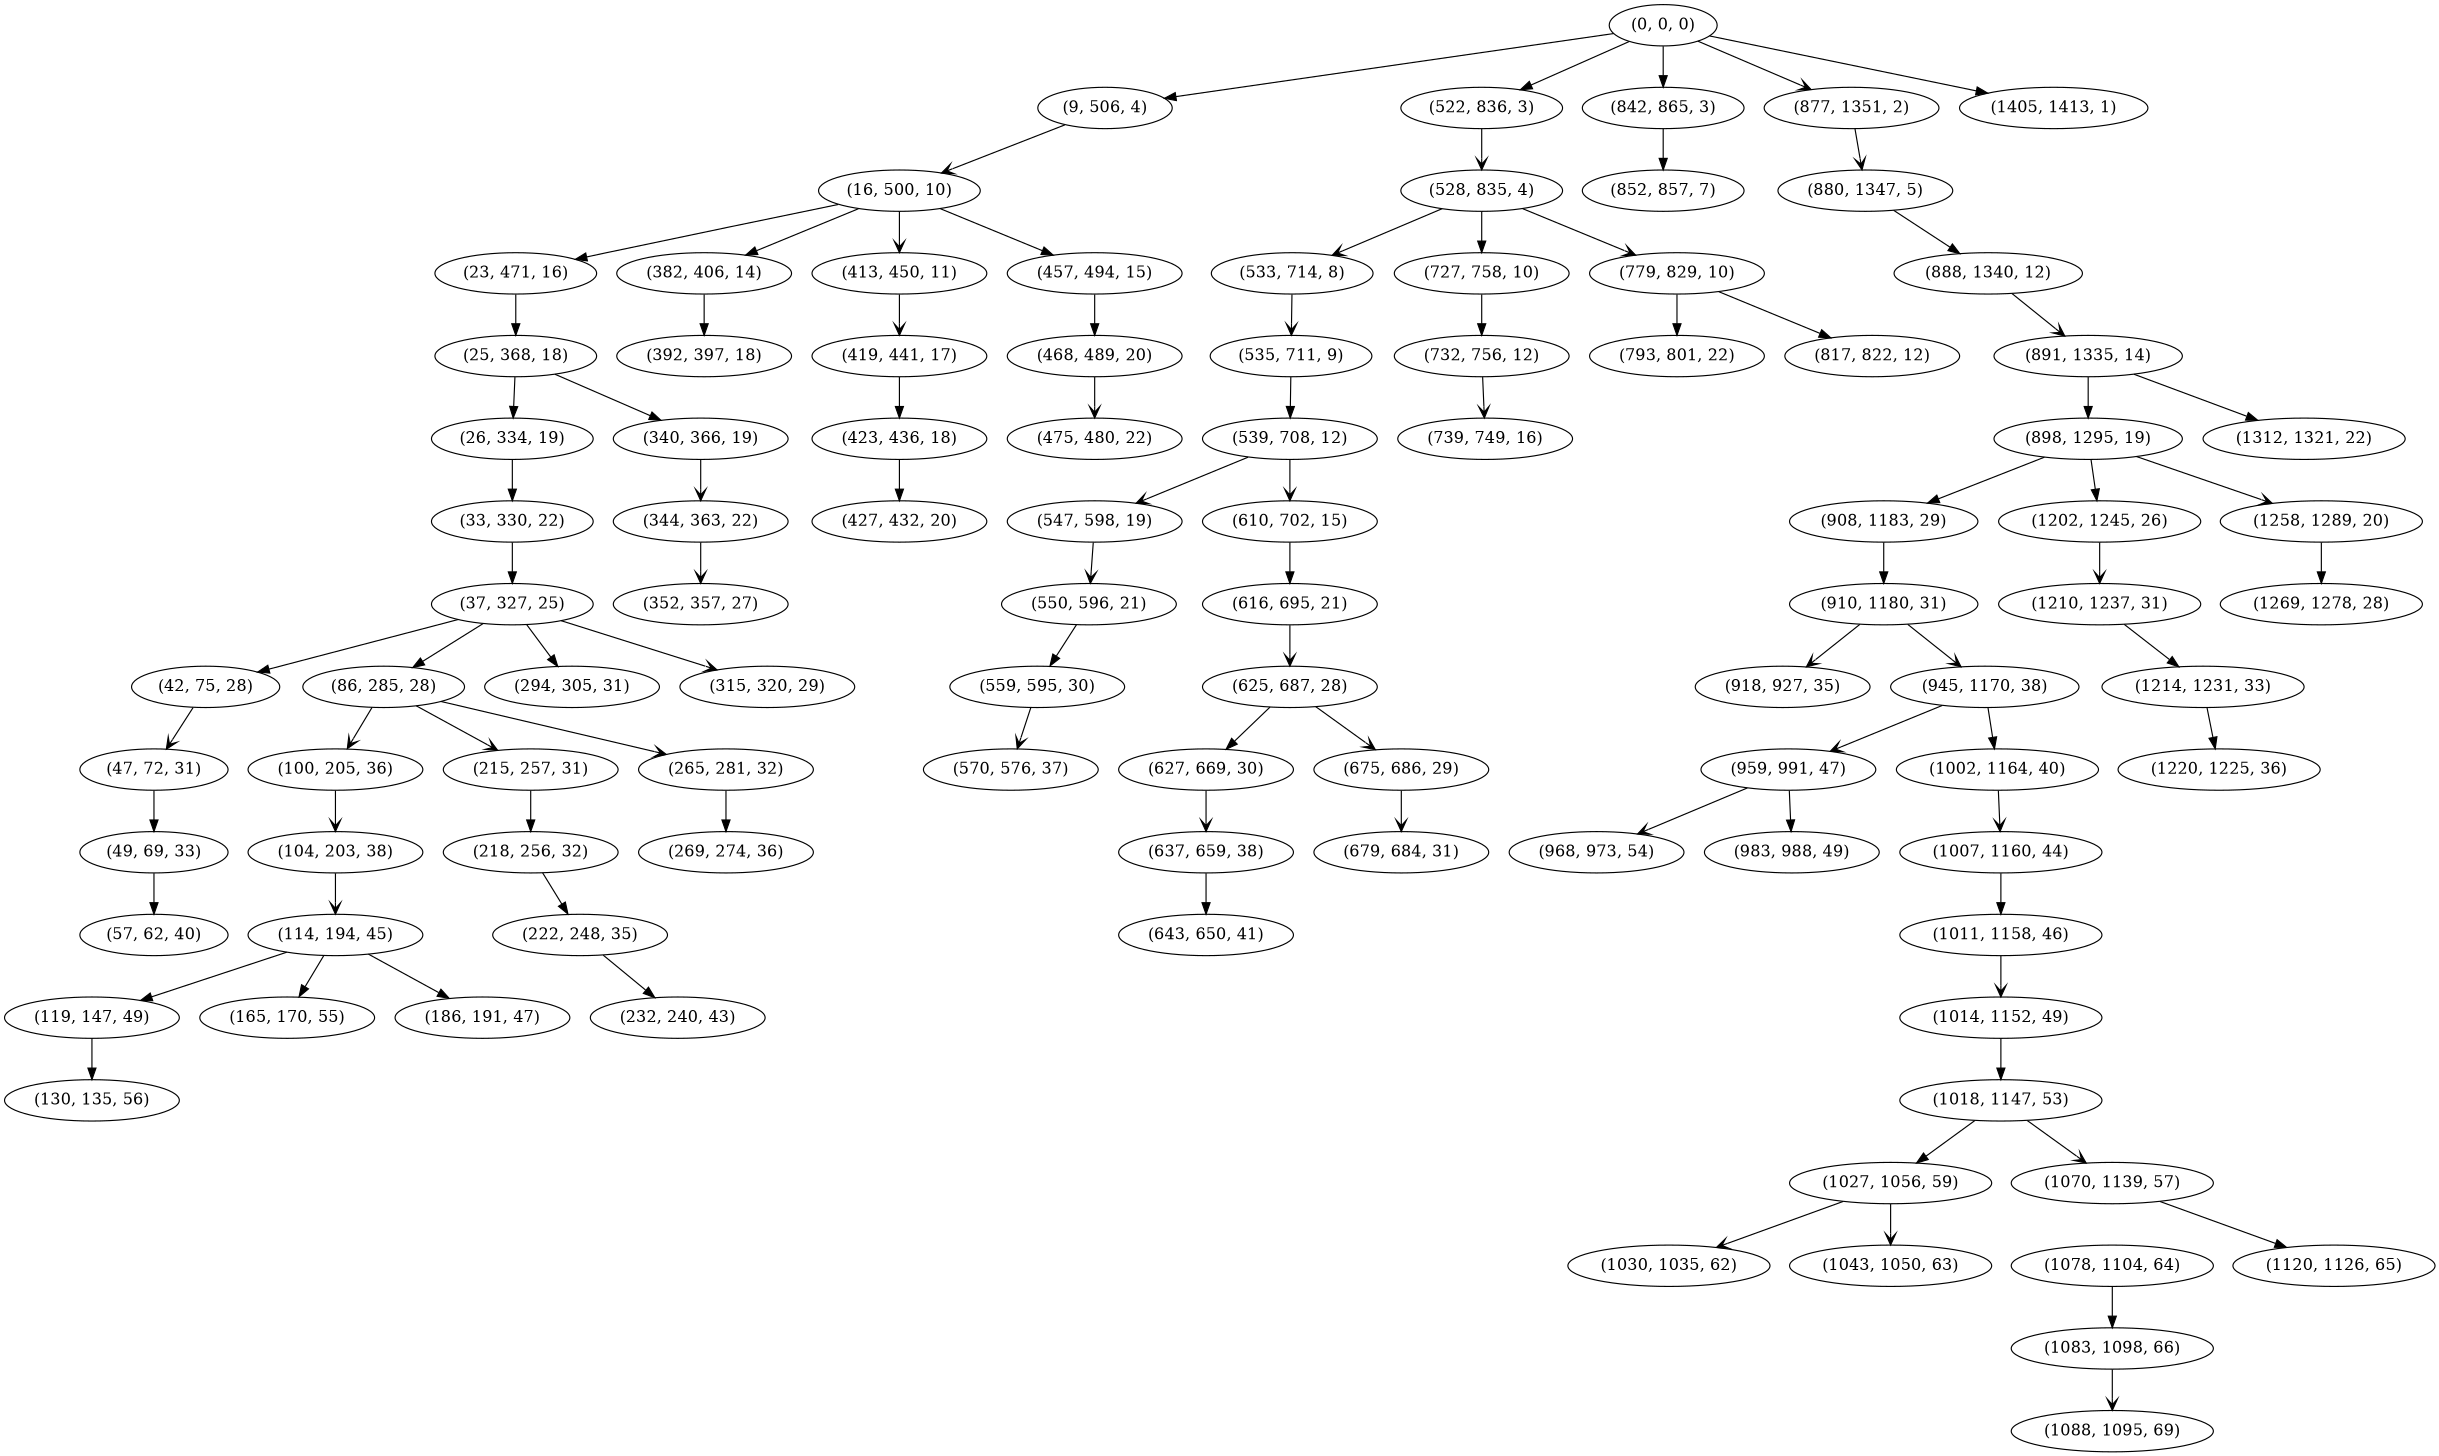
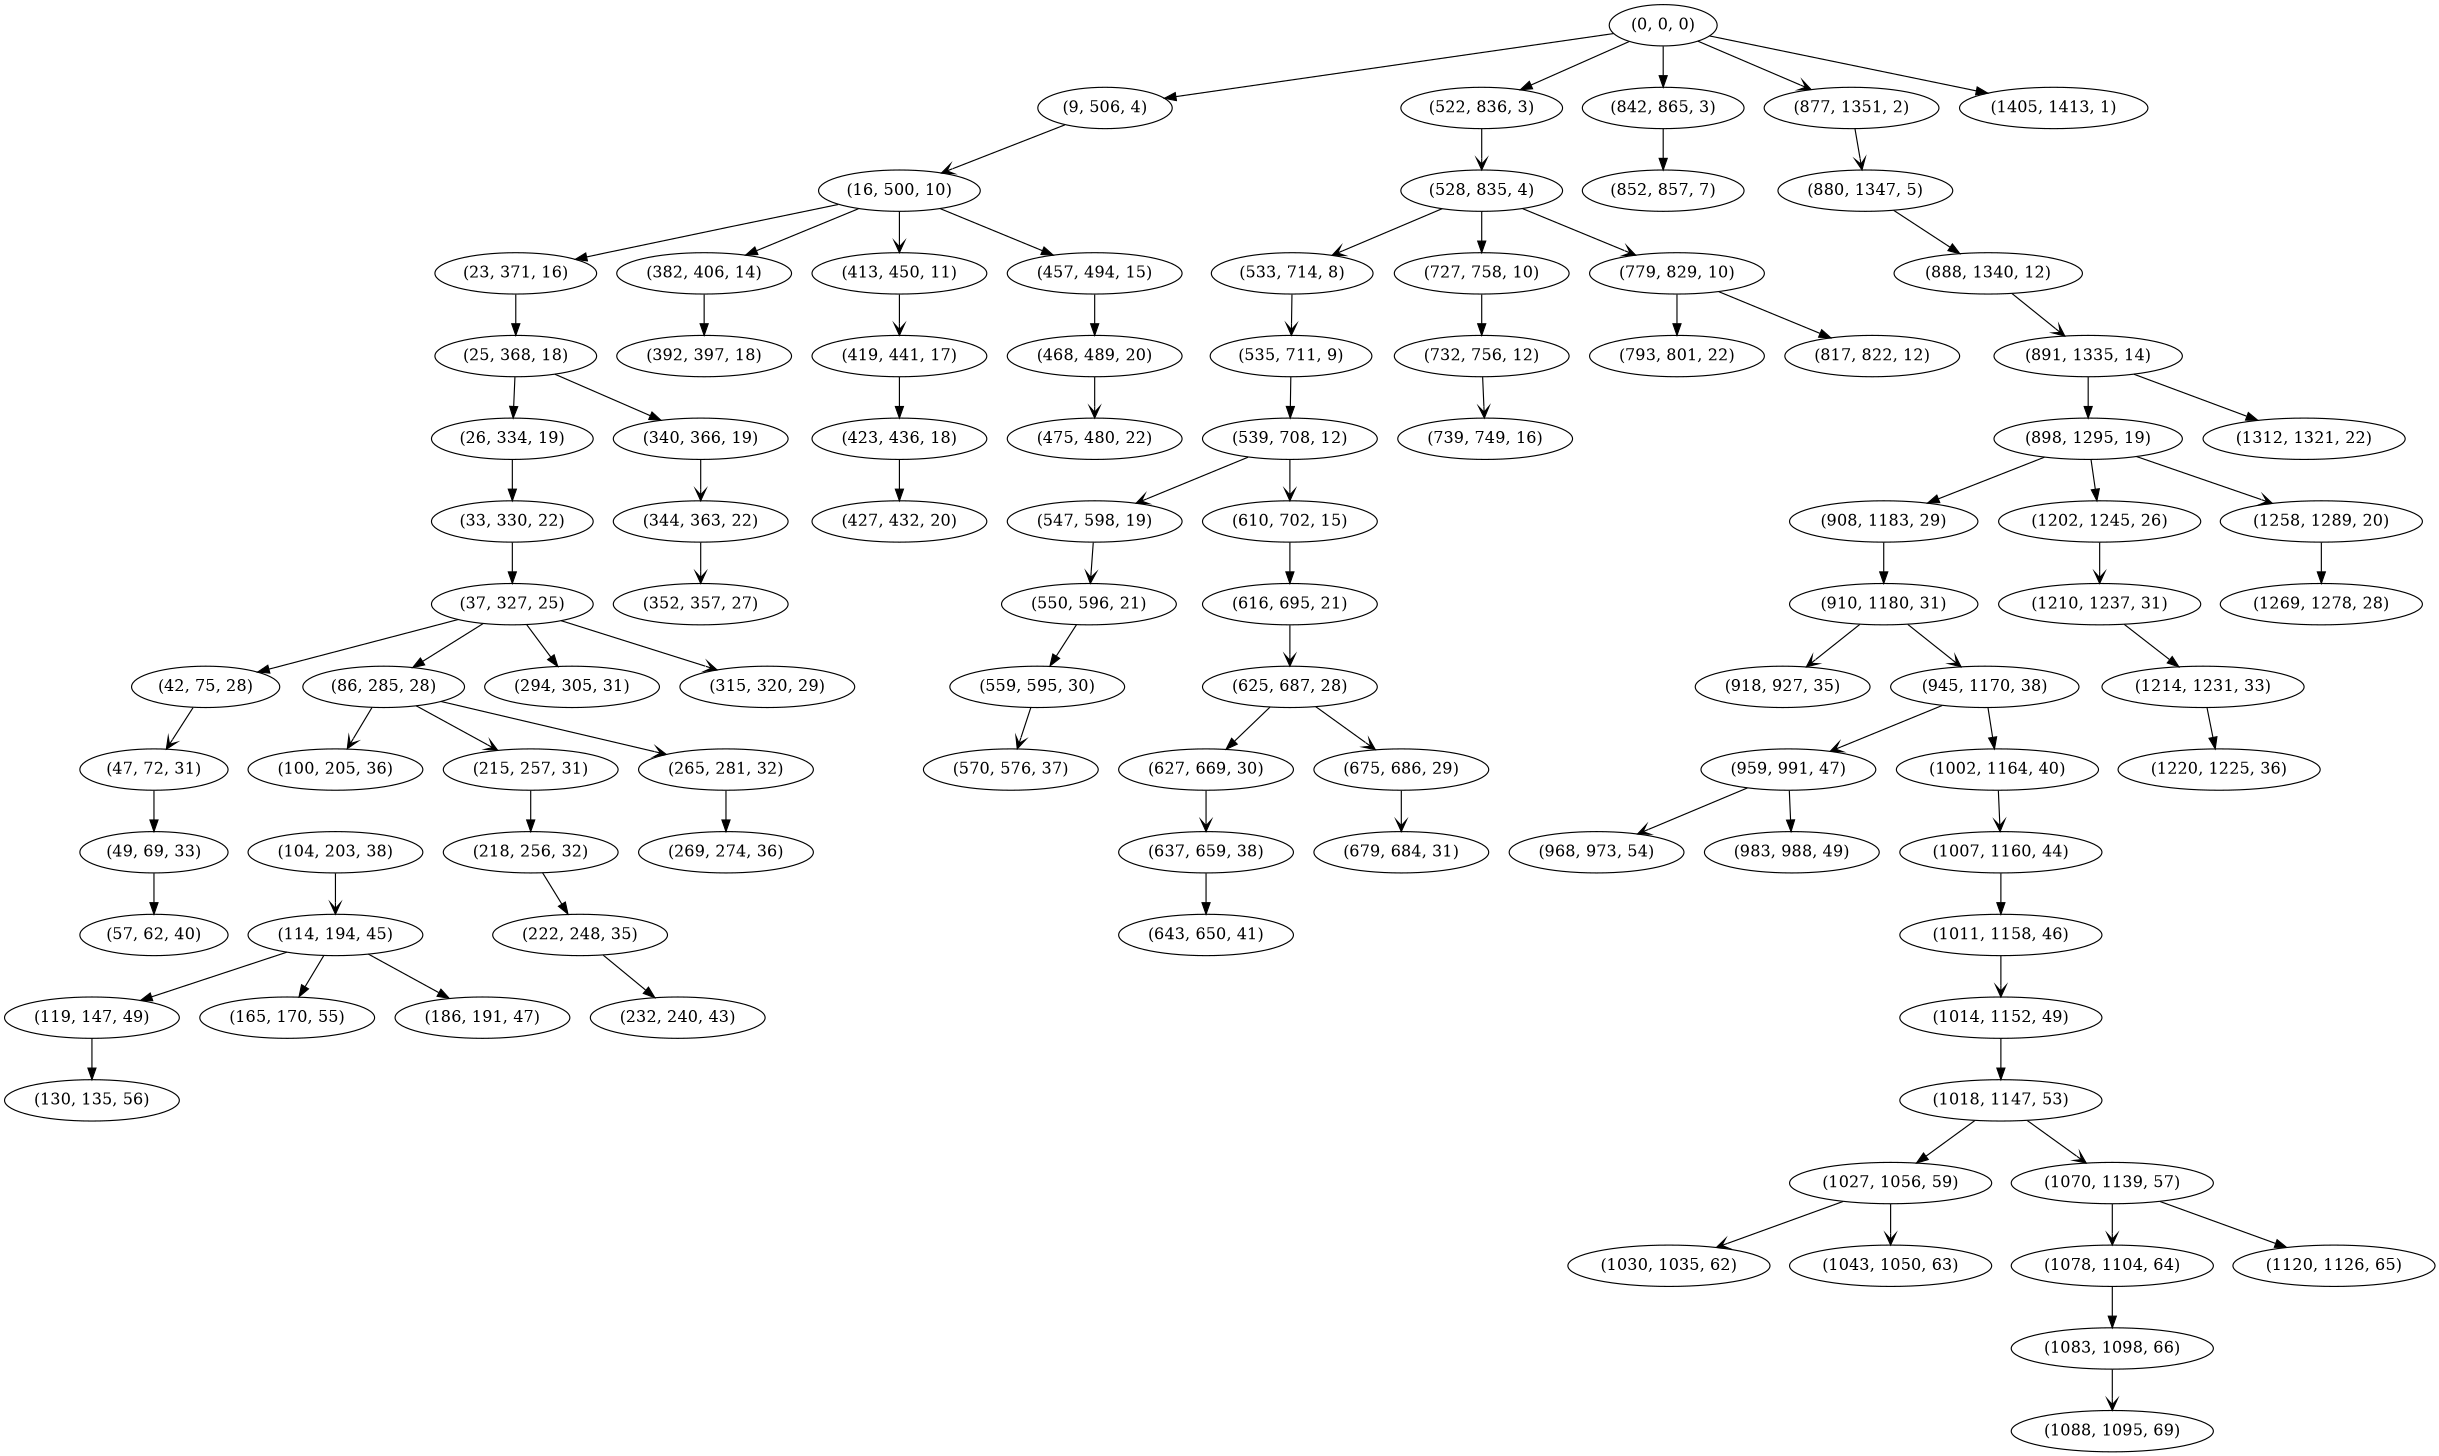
(516, 273) -> (516, 273)
(335, 805) -> none
none -> (2112, 1219)
